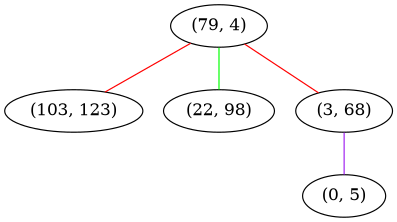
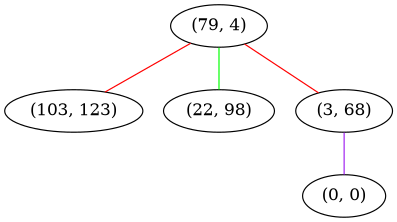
(344, 196) -> (344, 196)
